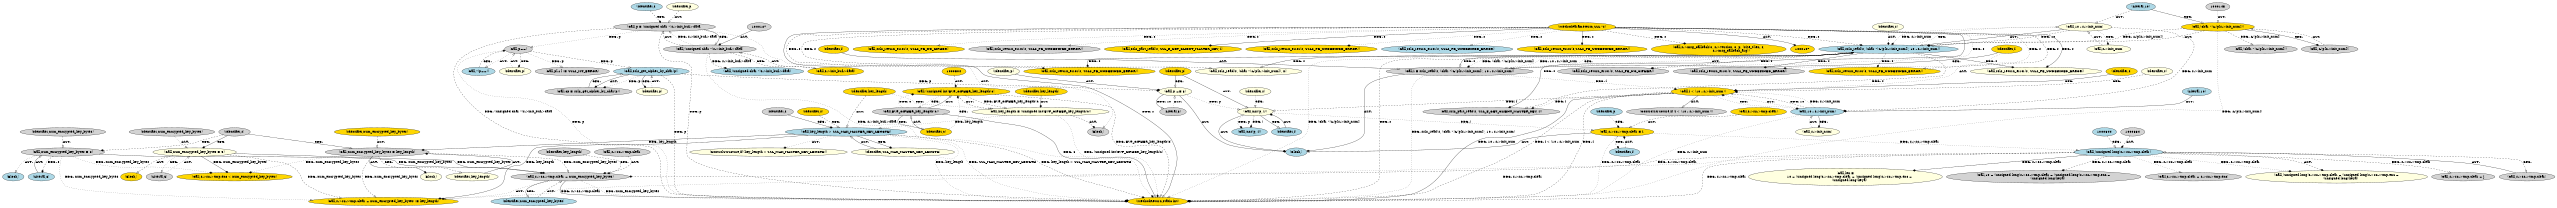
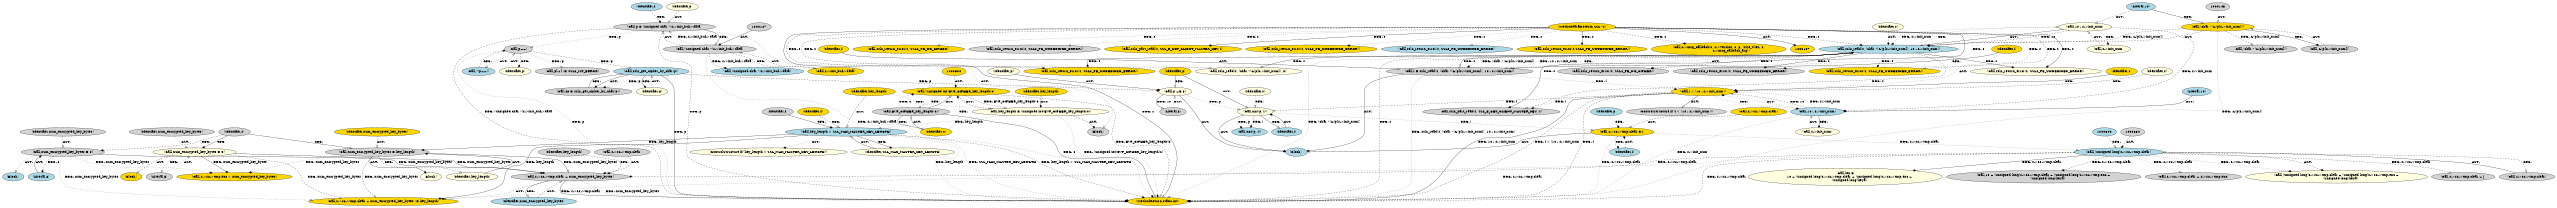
(500, 156) -> (500, 156)
(35, 164) -> (35, 164)
(840, 199) -> (840, 199)
